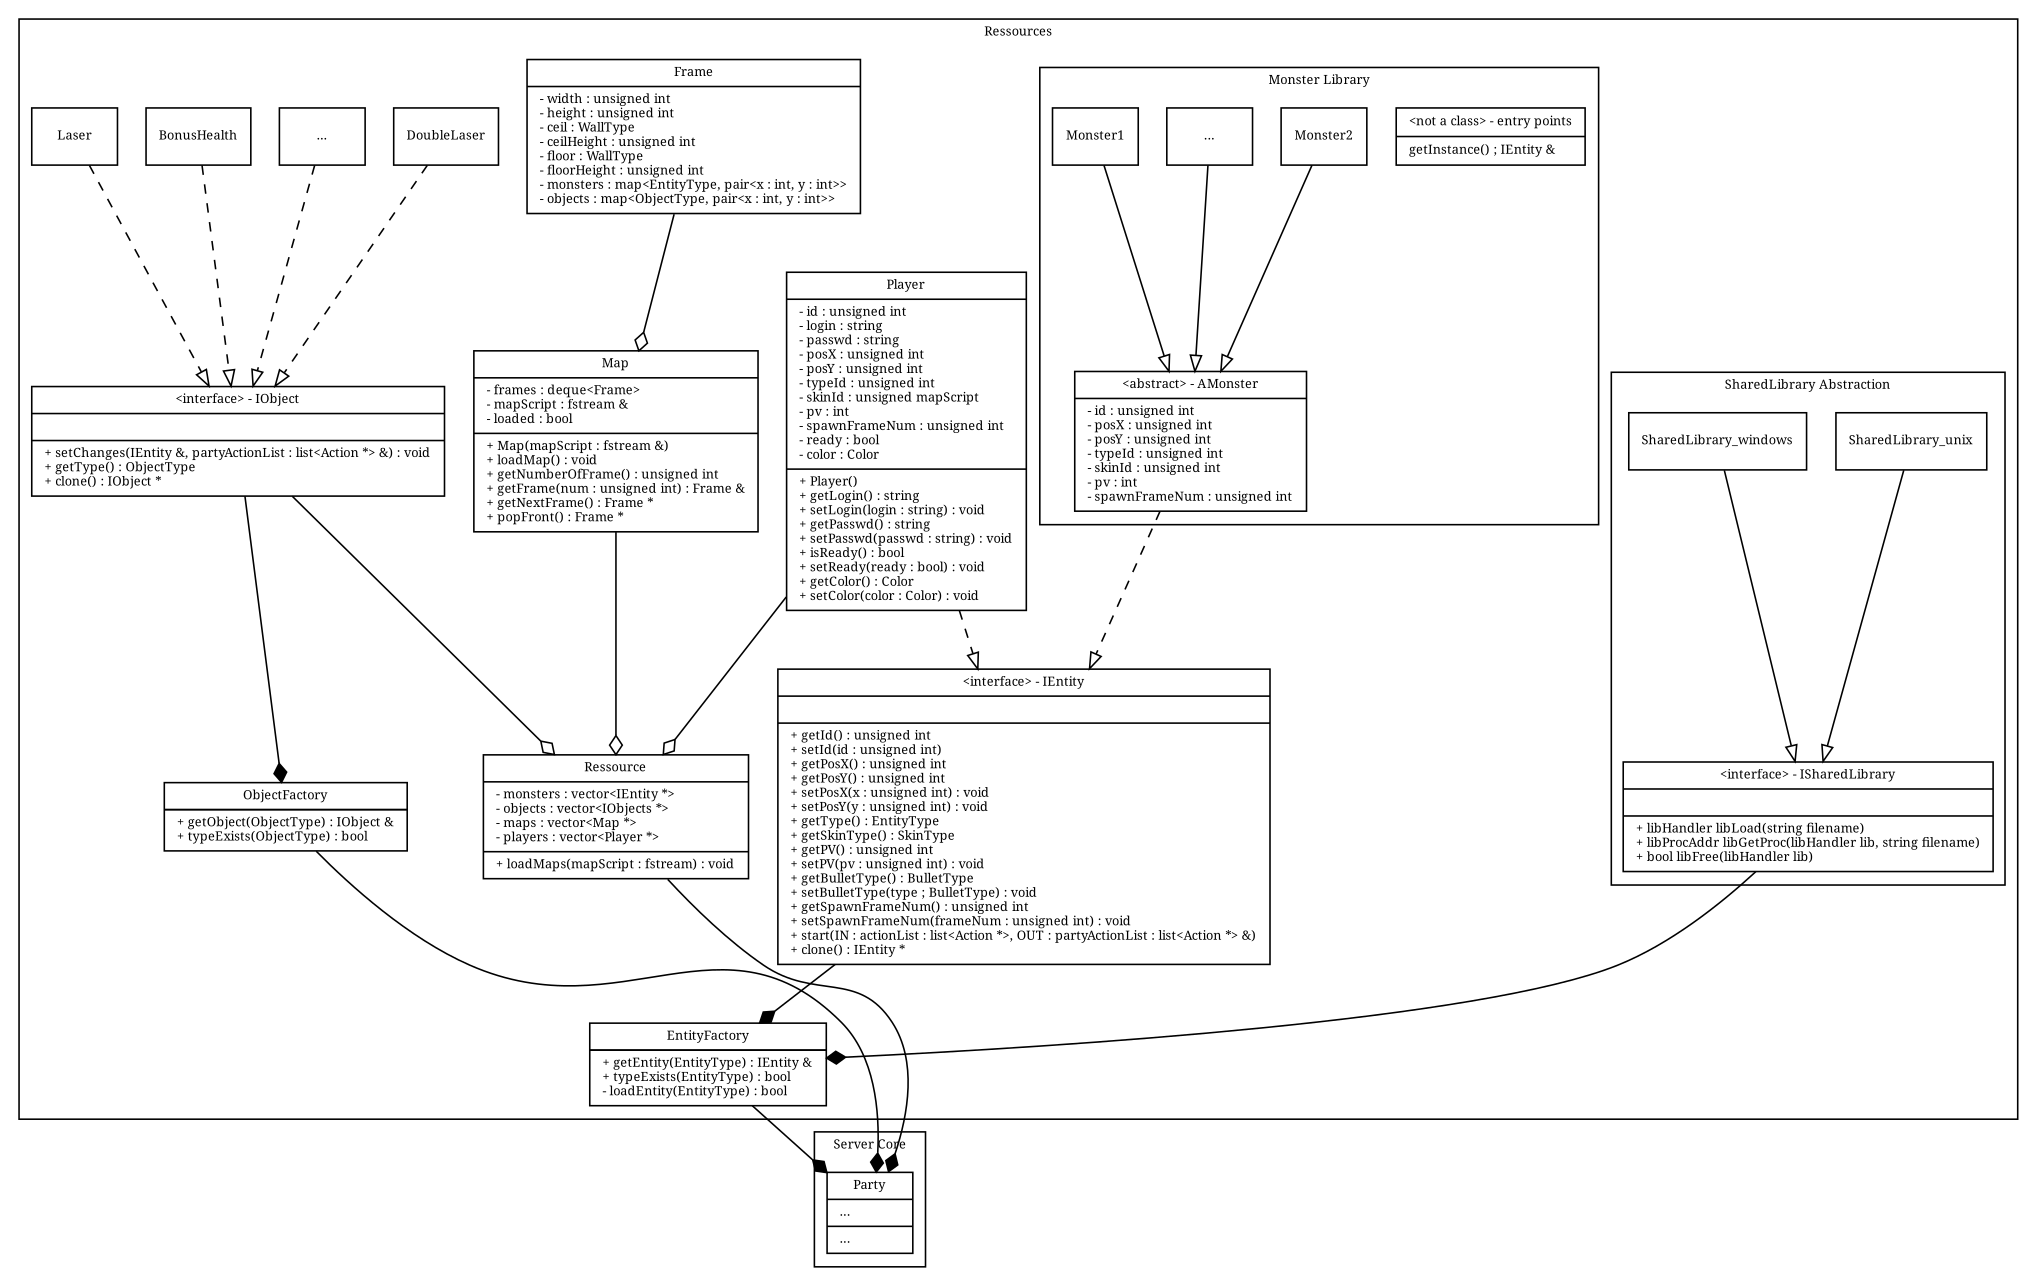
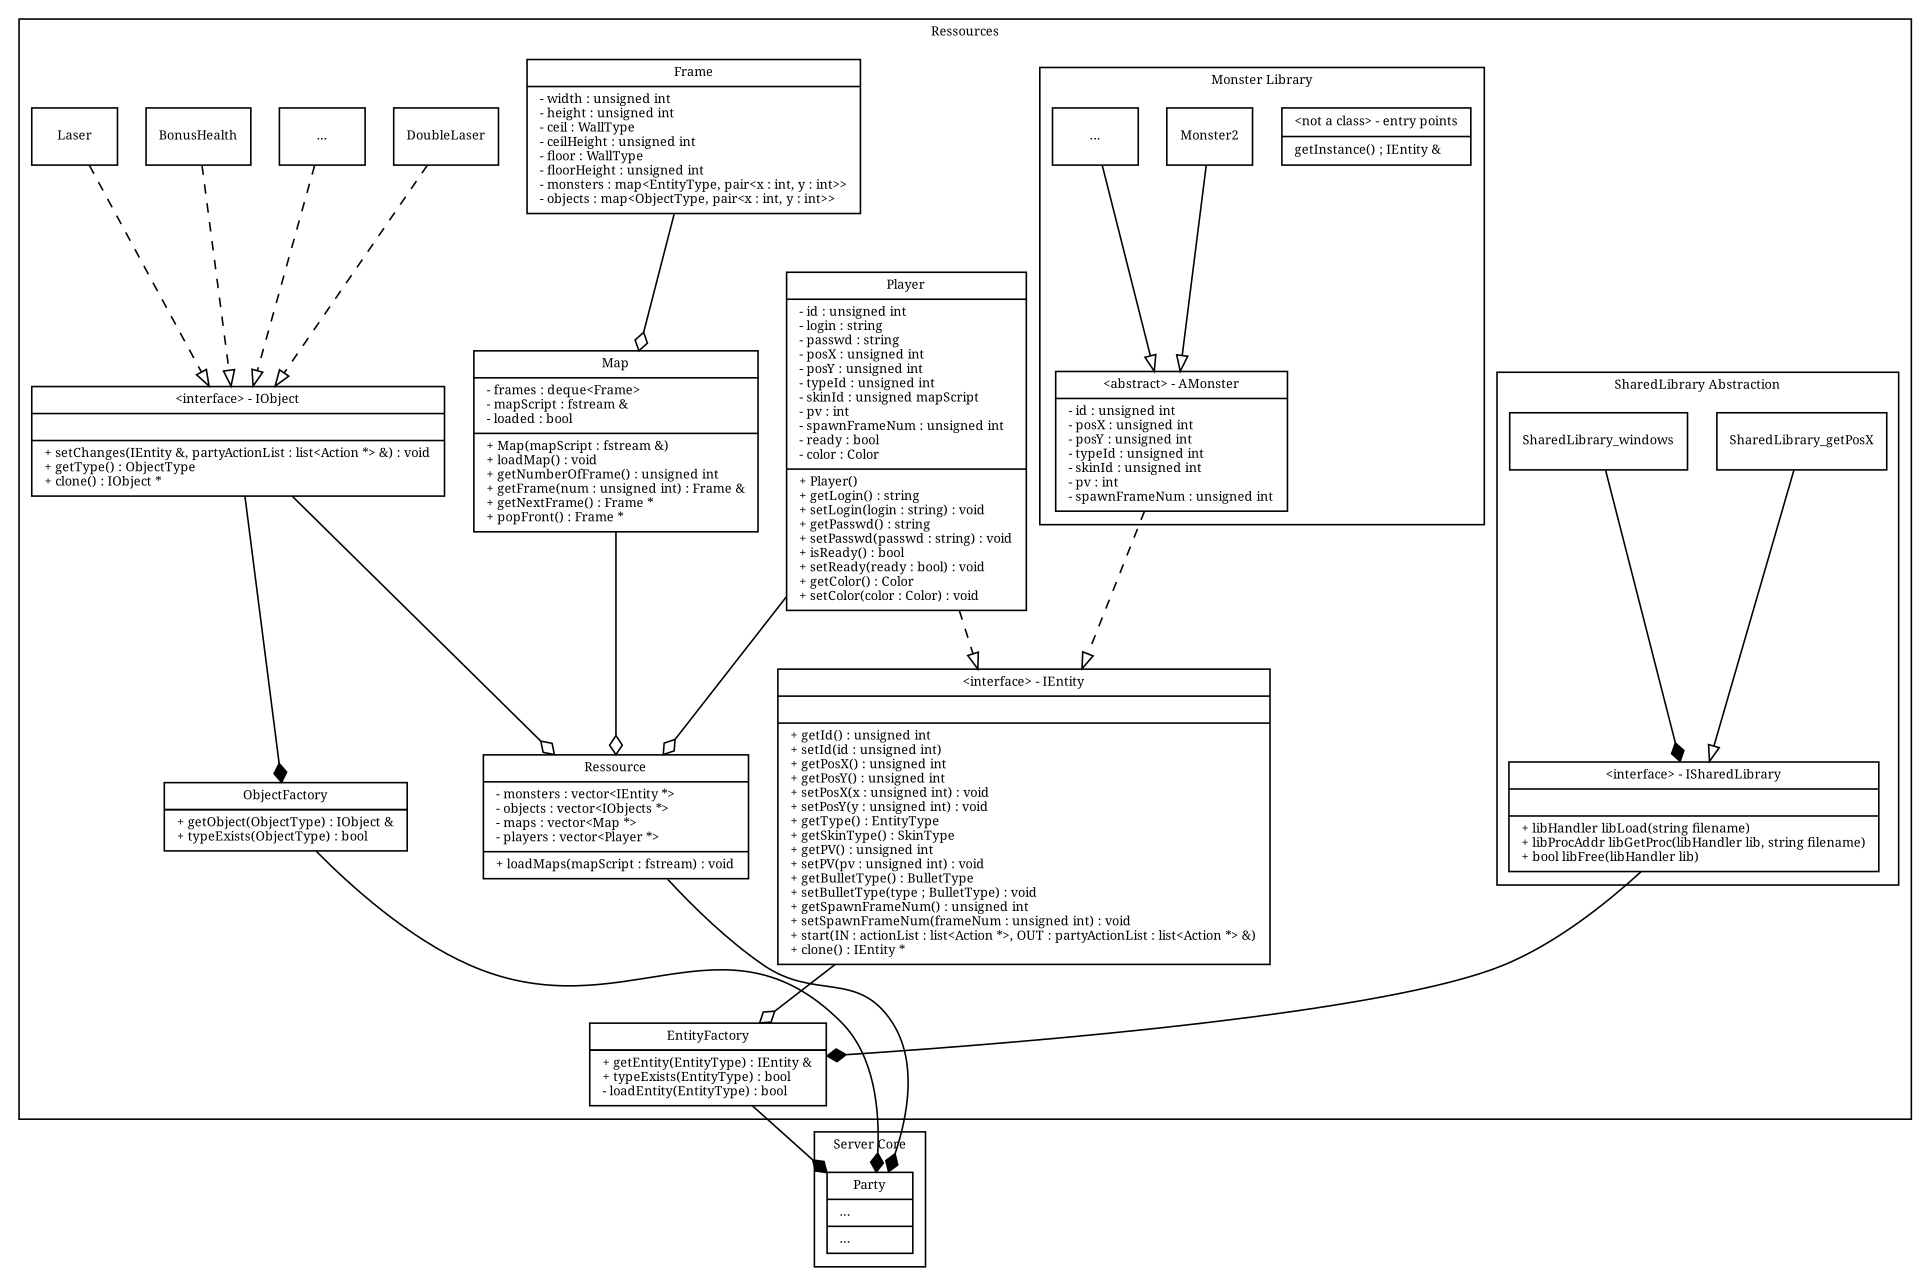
(1095, 137) -> none
(1911, 441) -> (1802, 441)
(1758, 608) -> (1640, 607)
(792, 998) -> (792, 998)
